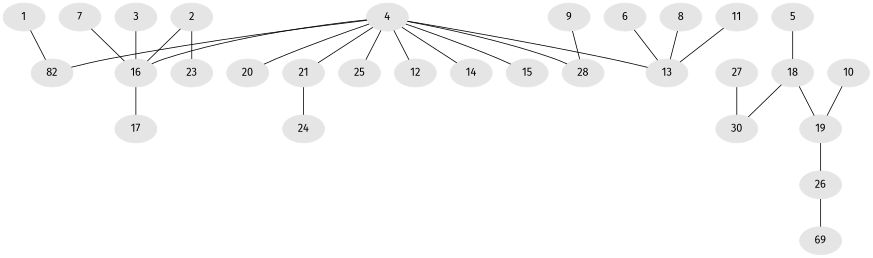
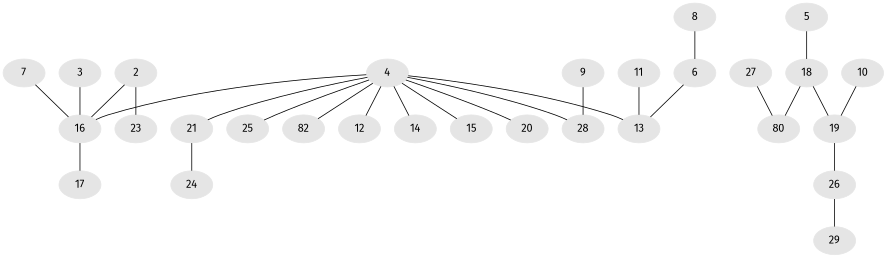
(24, 17) -> none
(674, 45) -> (695, 45)
(737, 129) -> (779, 129)
(821, 241) -> (835, 241)
